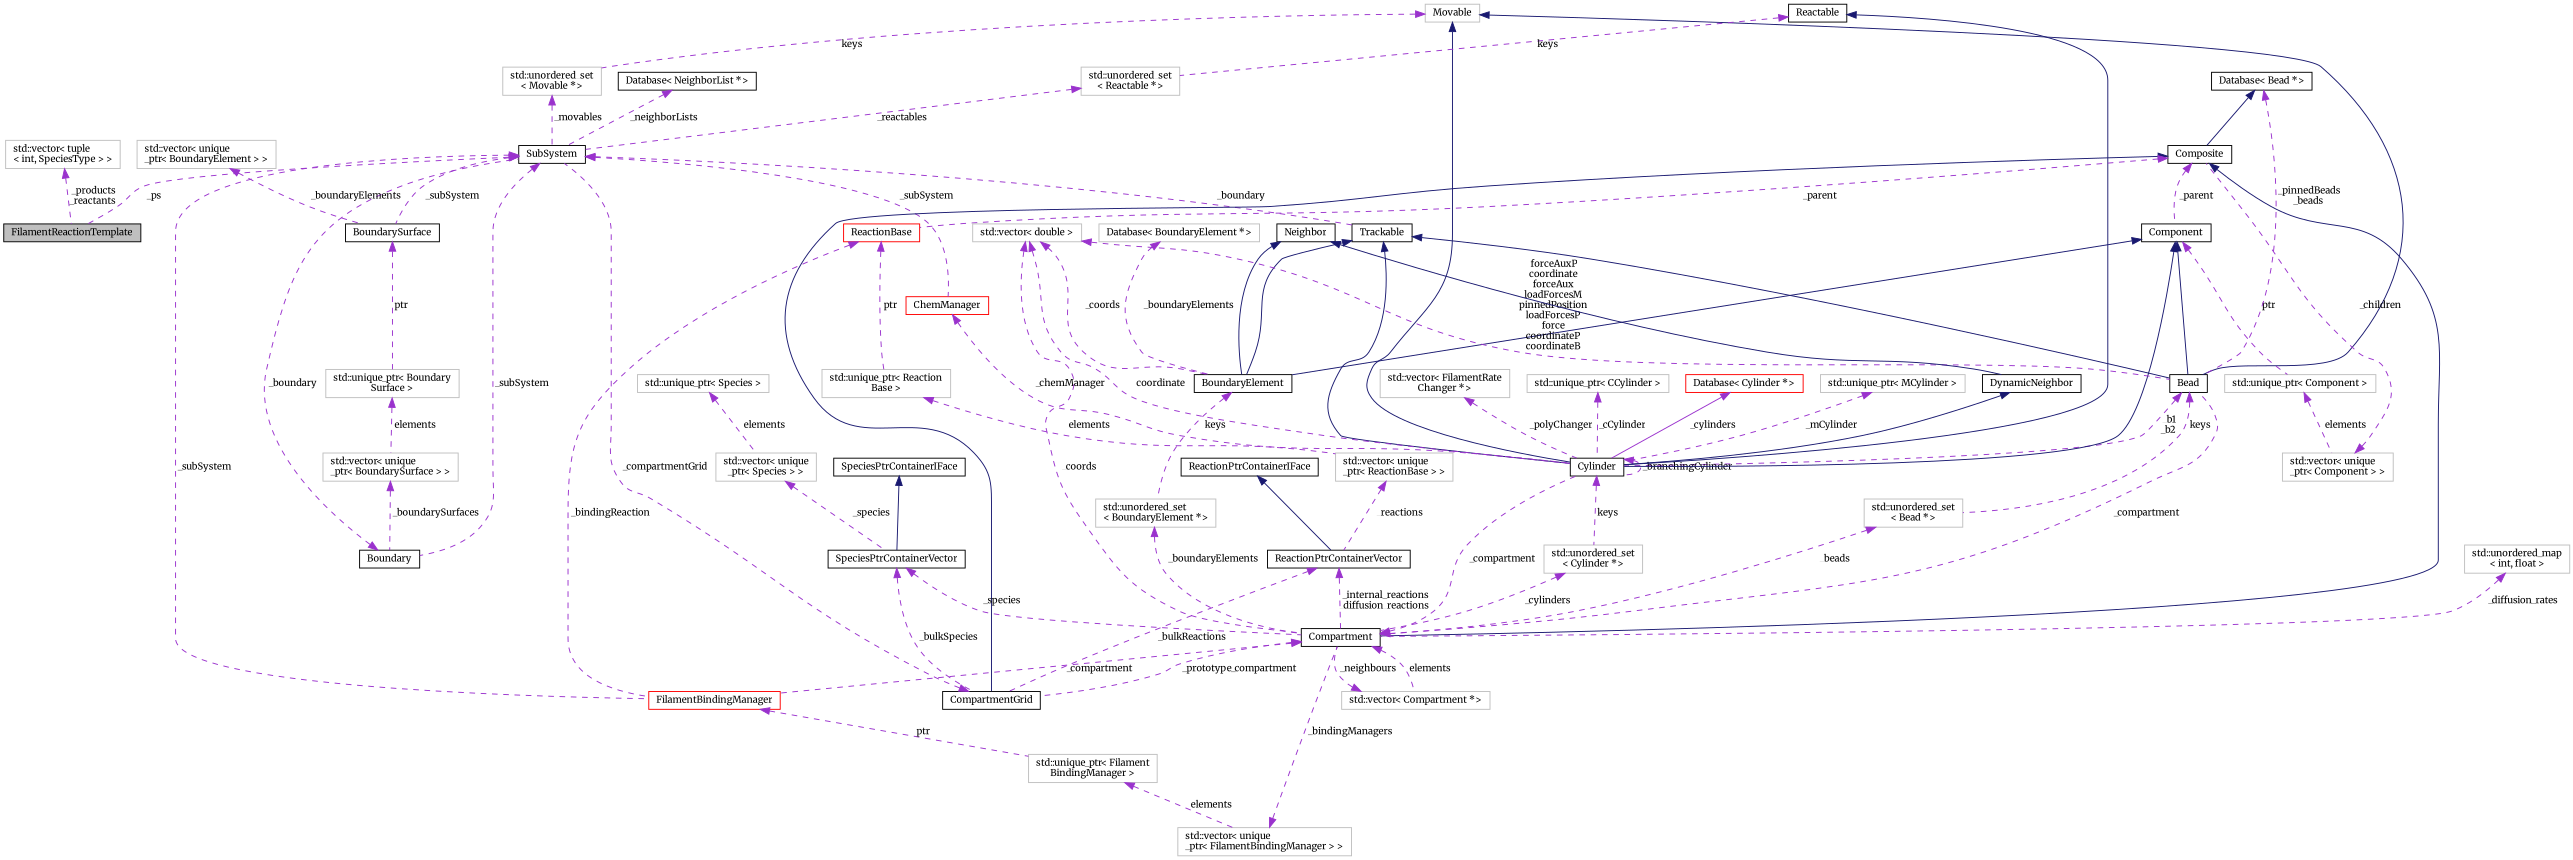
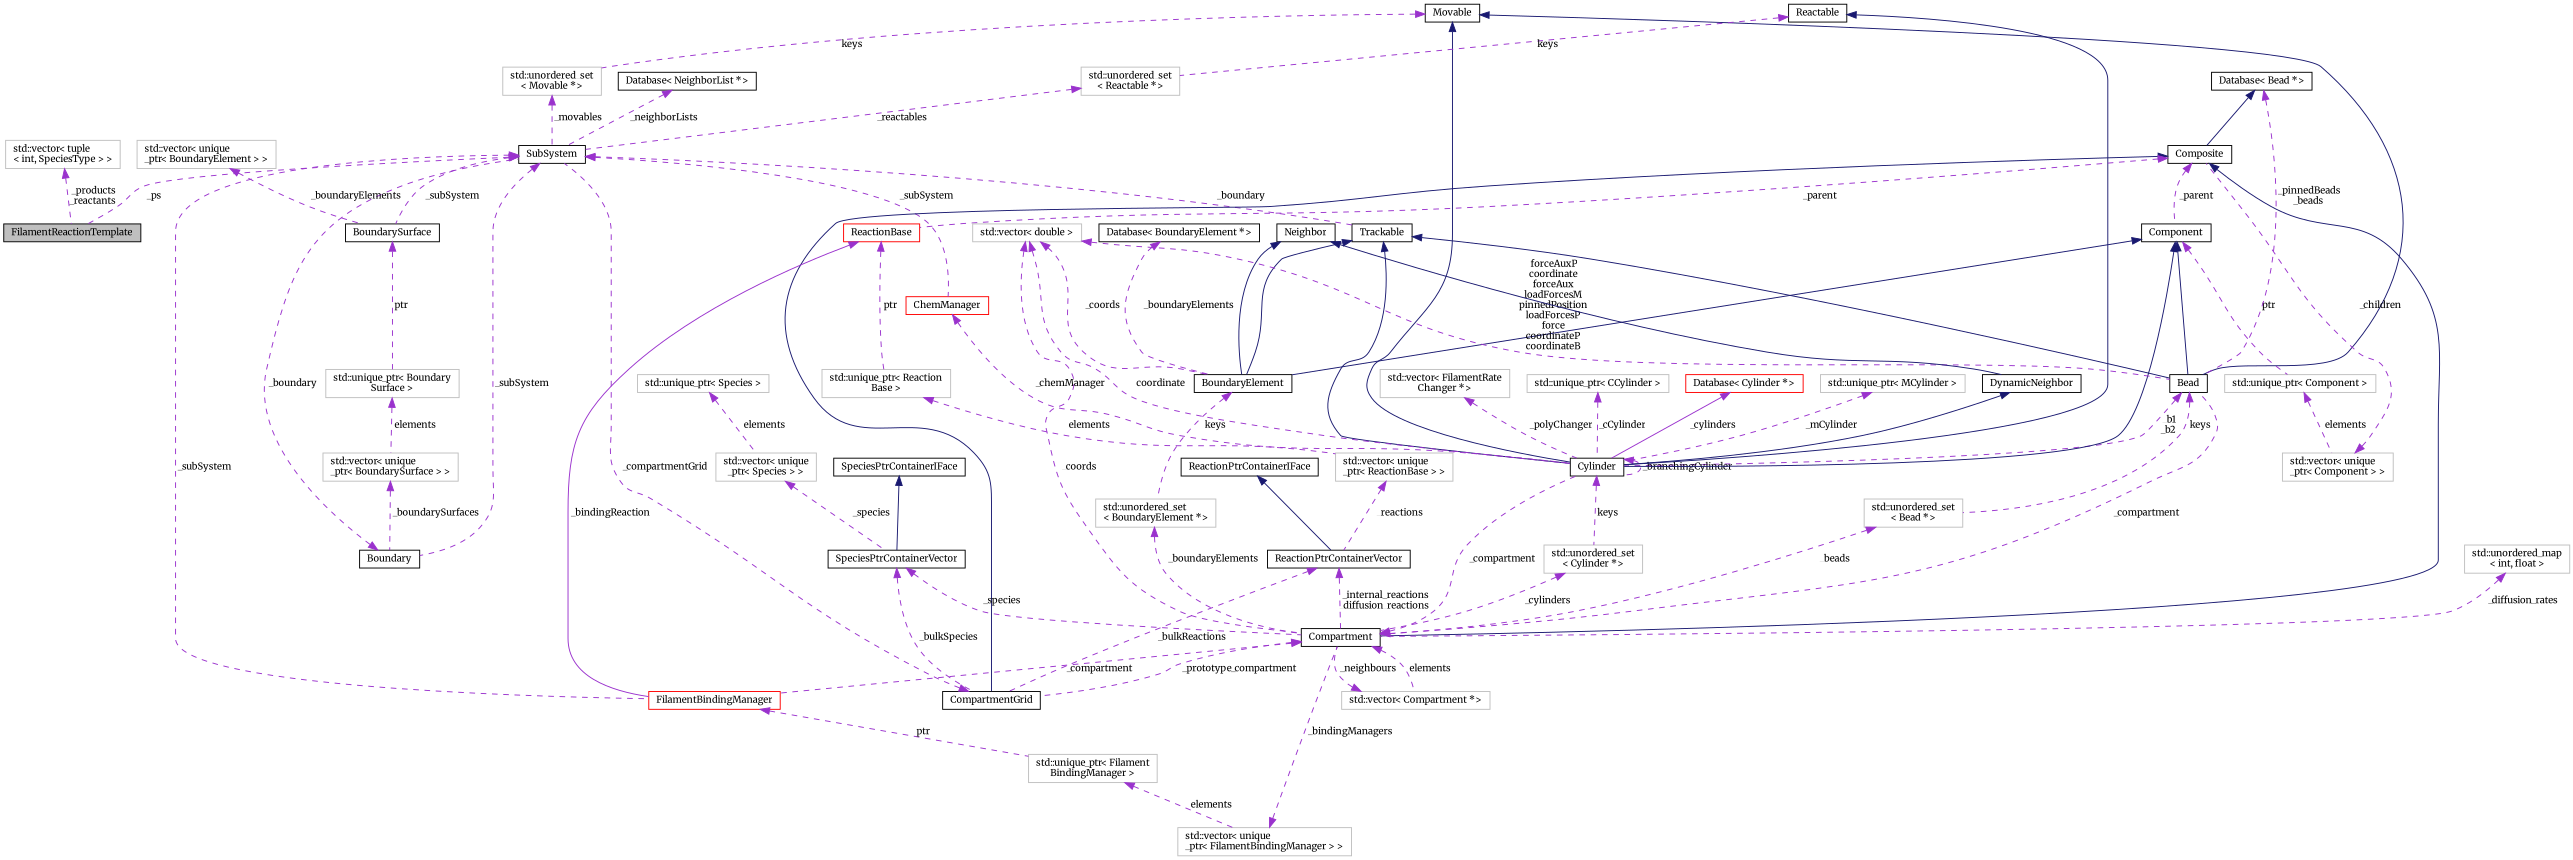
(1452, 13) -> (1452, 13)
(1179, 233) -> (1179, 233)
(584, 424) -> (584, 424)
